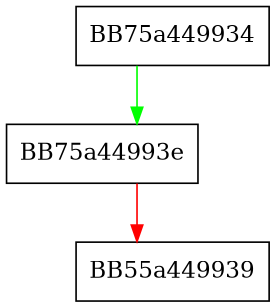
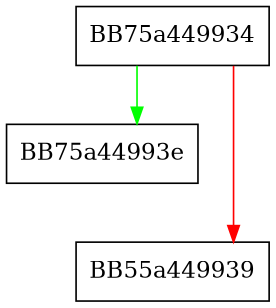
(137, 204) -> (234, 146)
